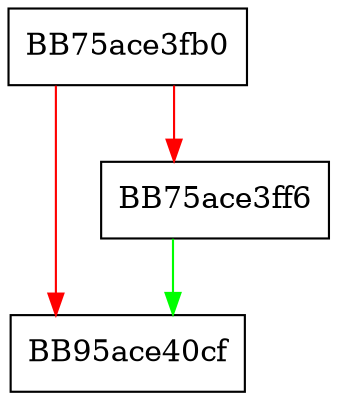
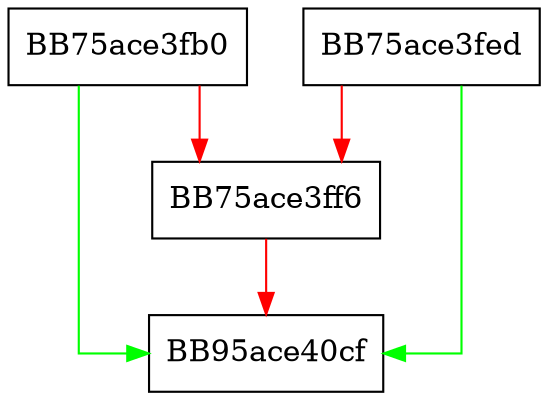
none -> (422, 47)
(56, 190) -> (79, 244)
(173, 266) -> (266, 266)
